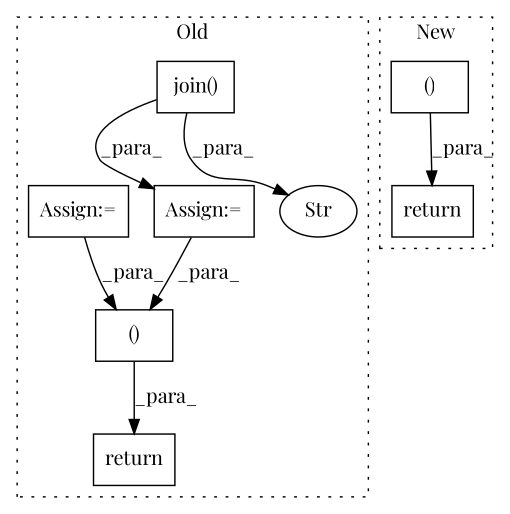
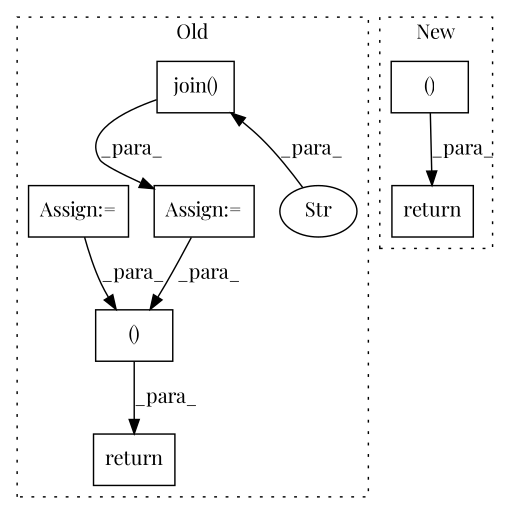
(207, 174) -> (275, 153)
